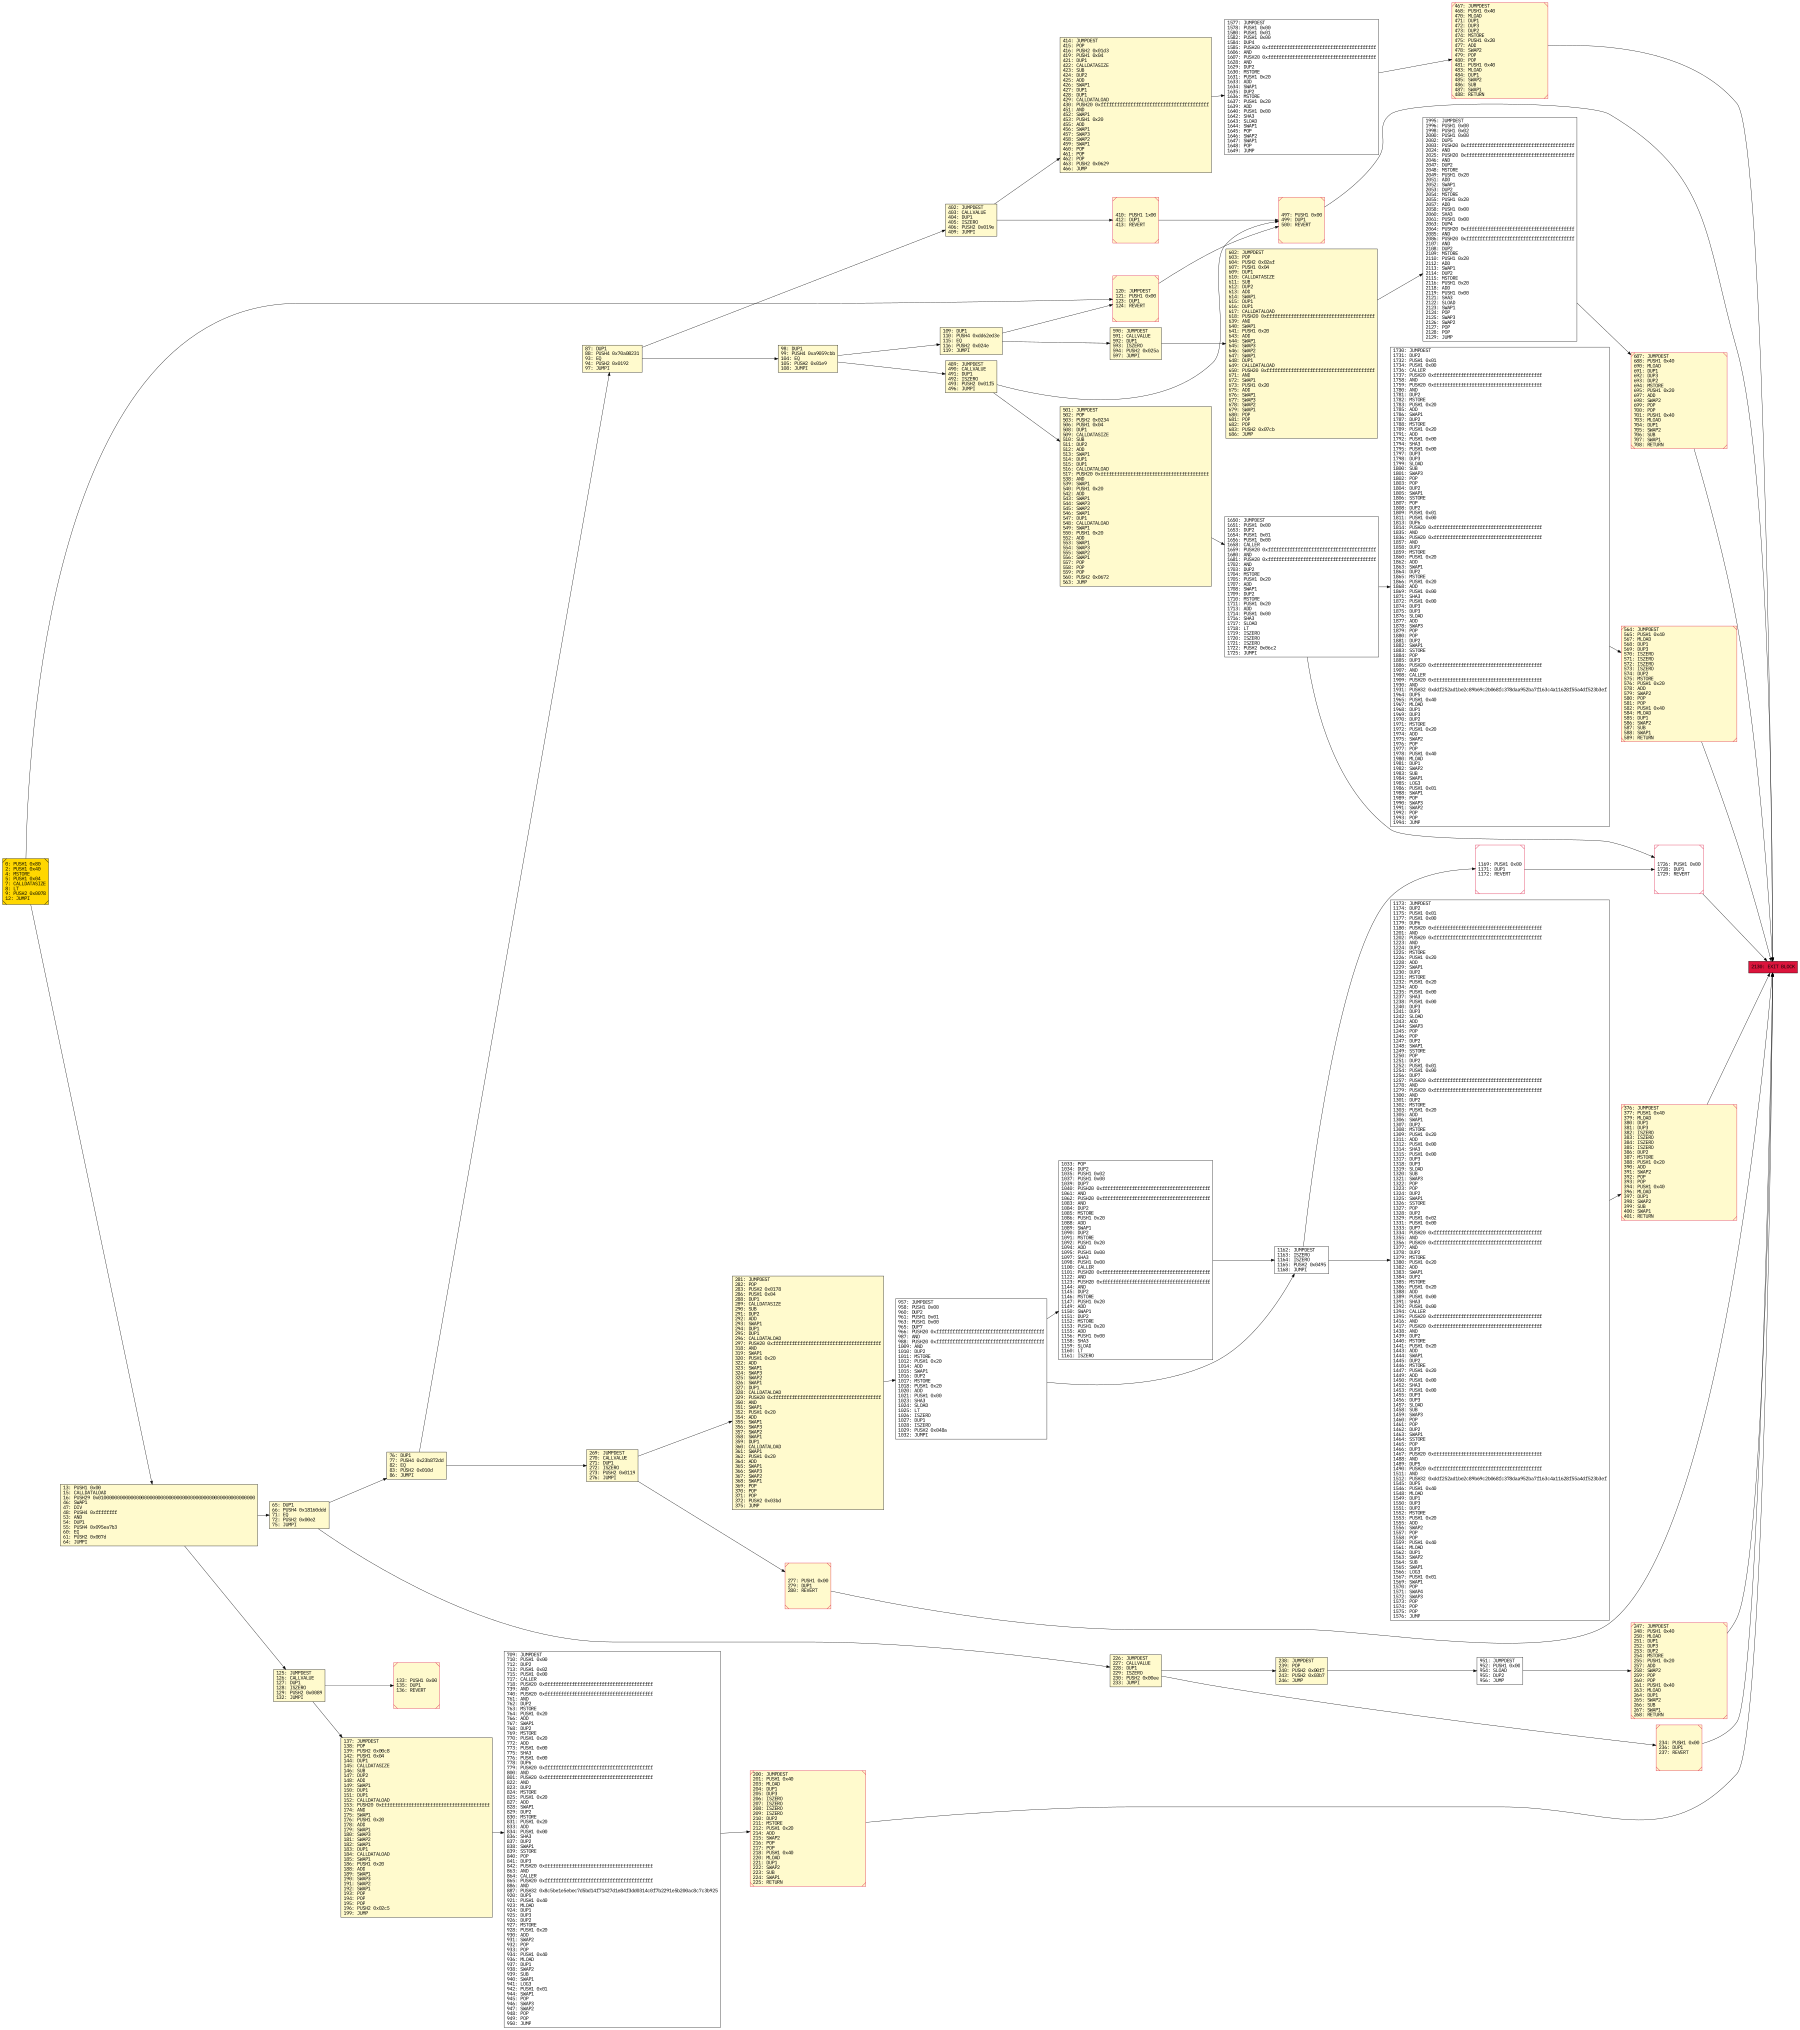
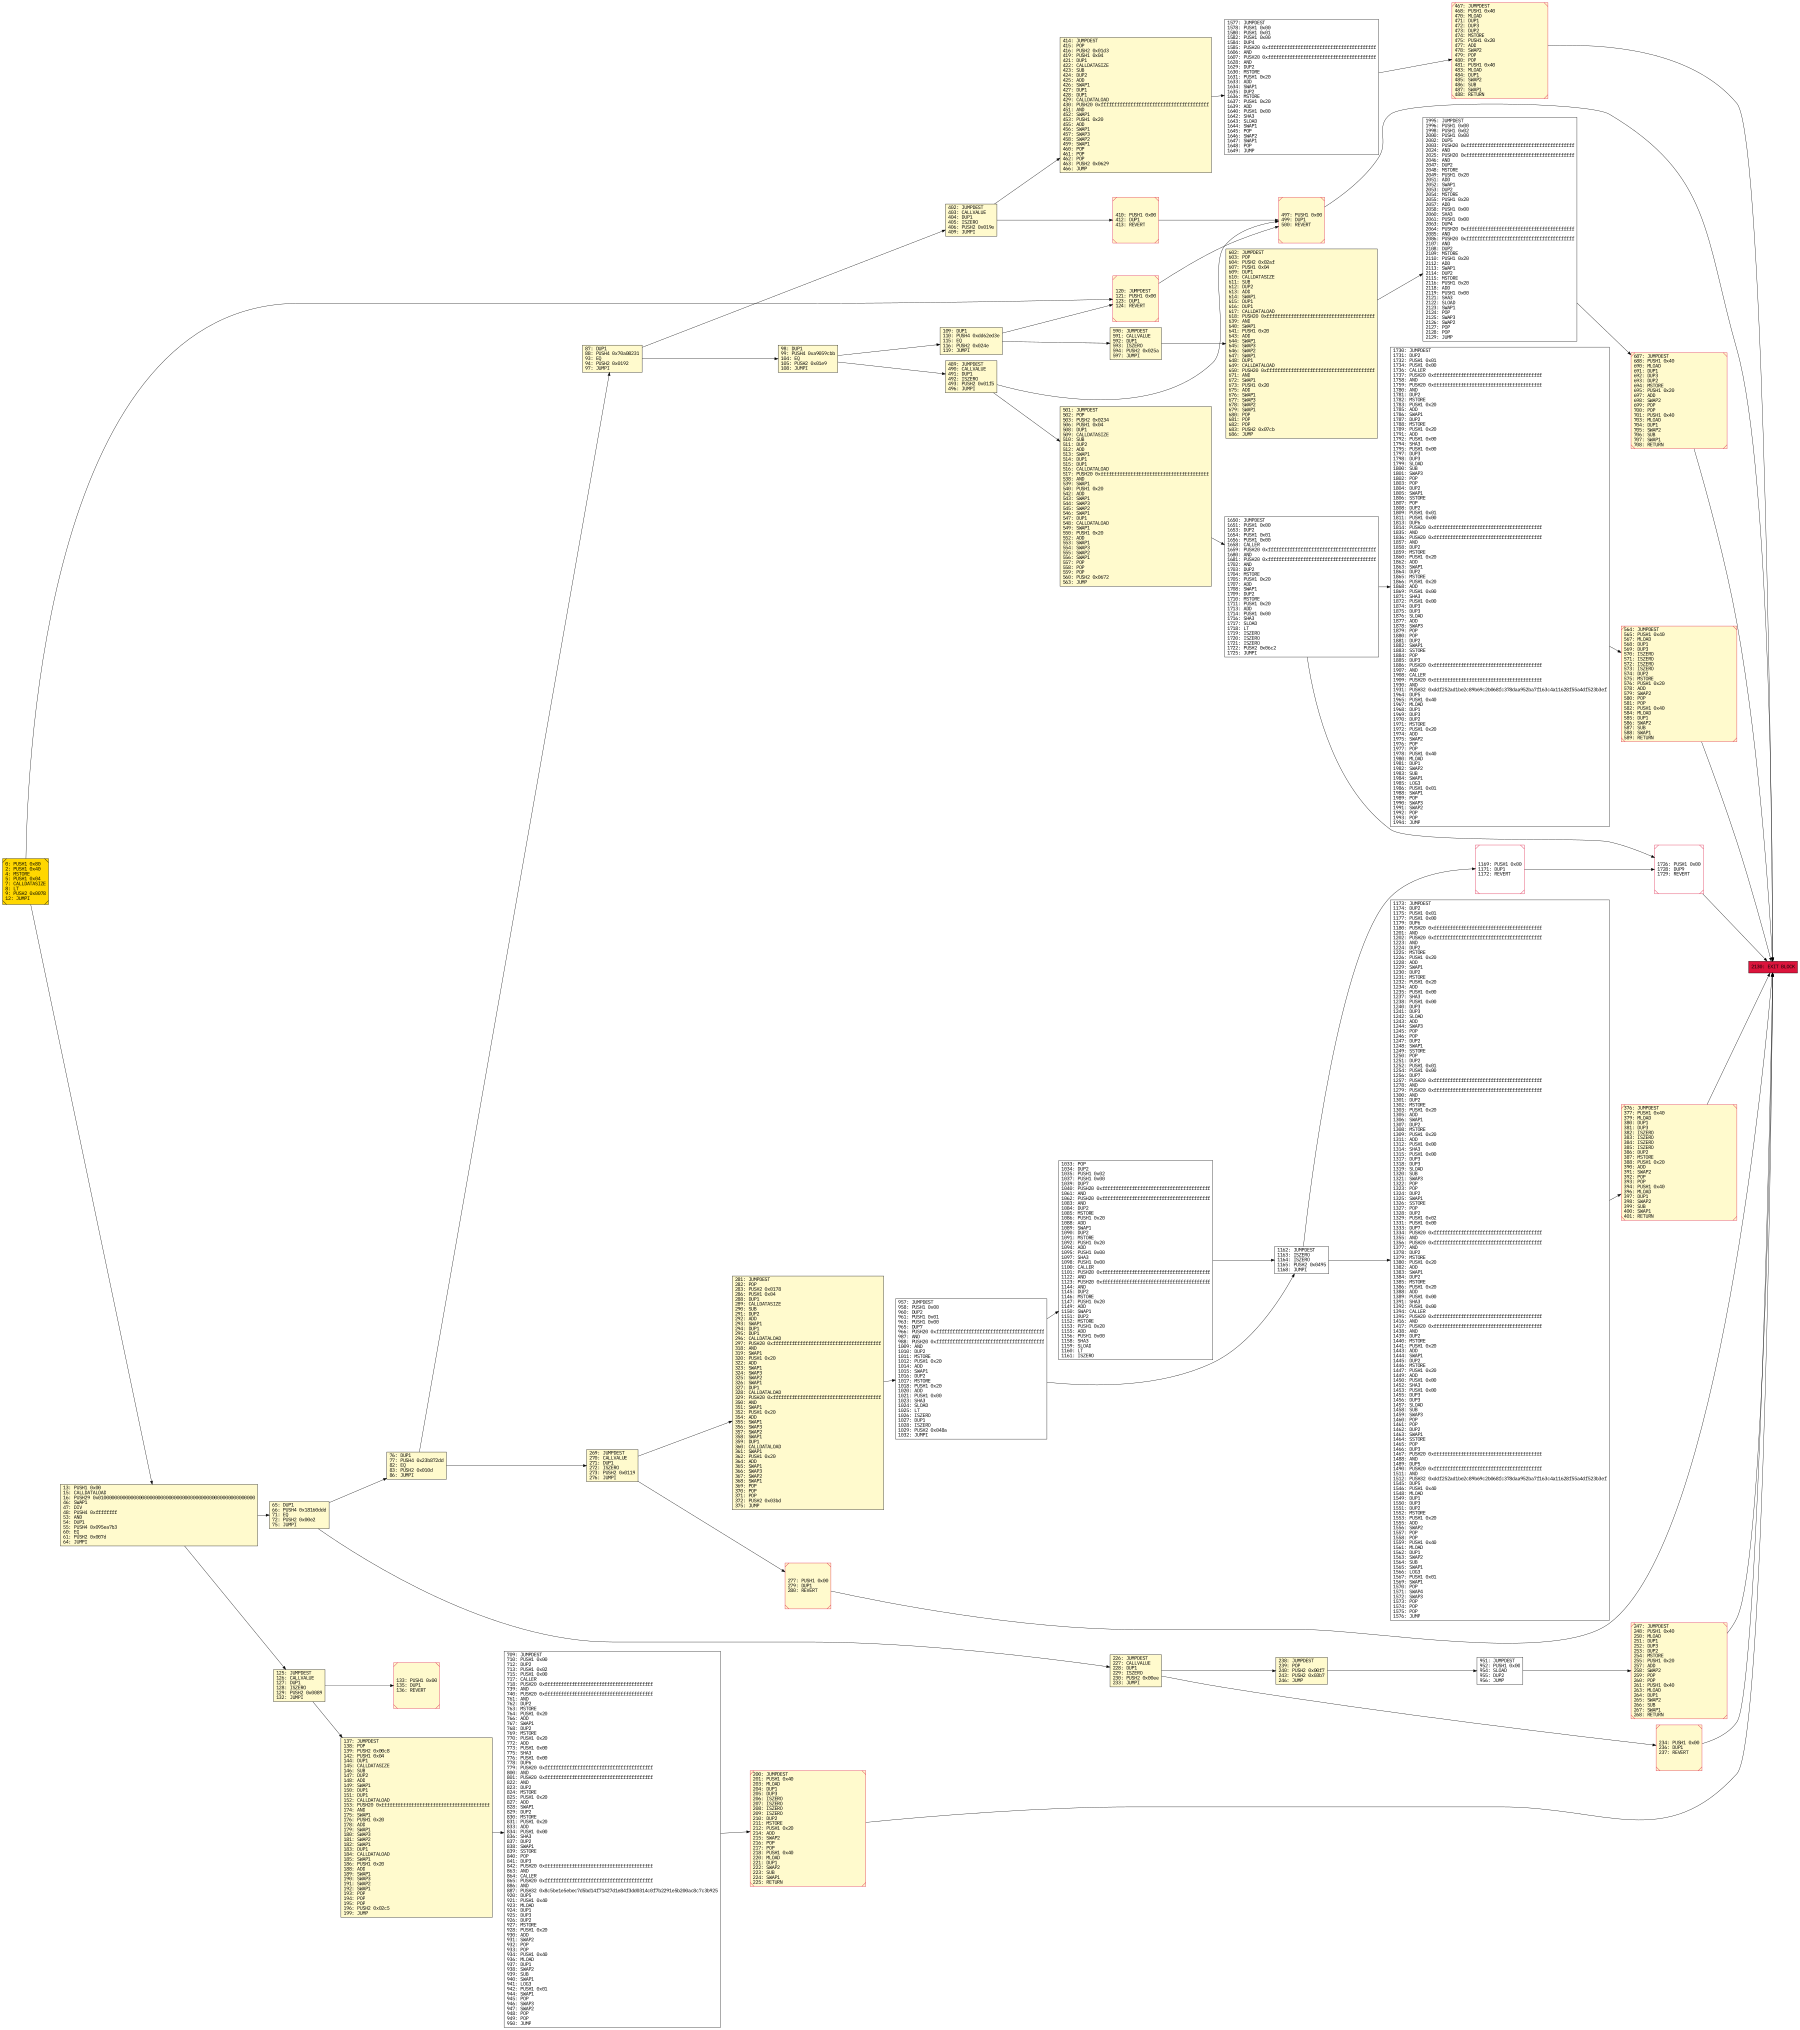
(1136, 220) -> (1136, 220)
(1679, 869) -> (1679, 869)
